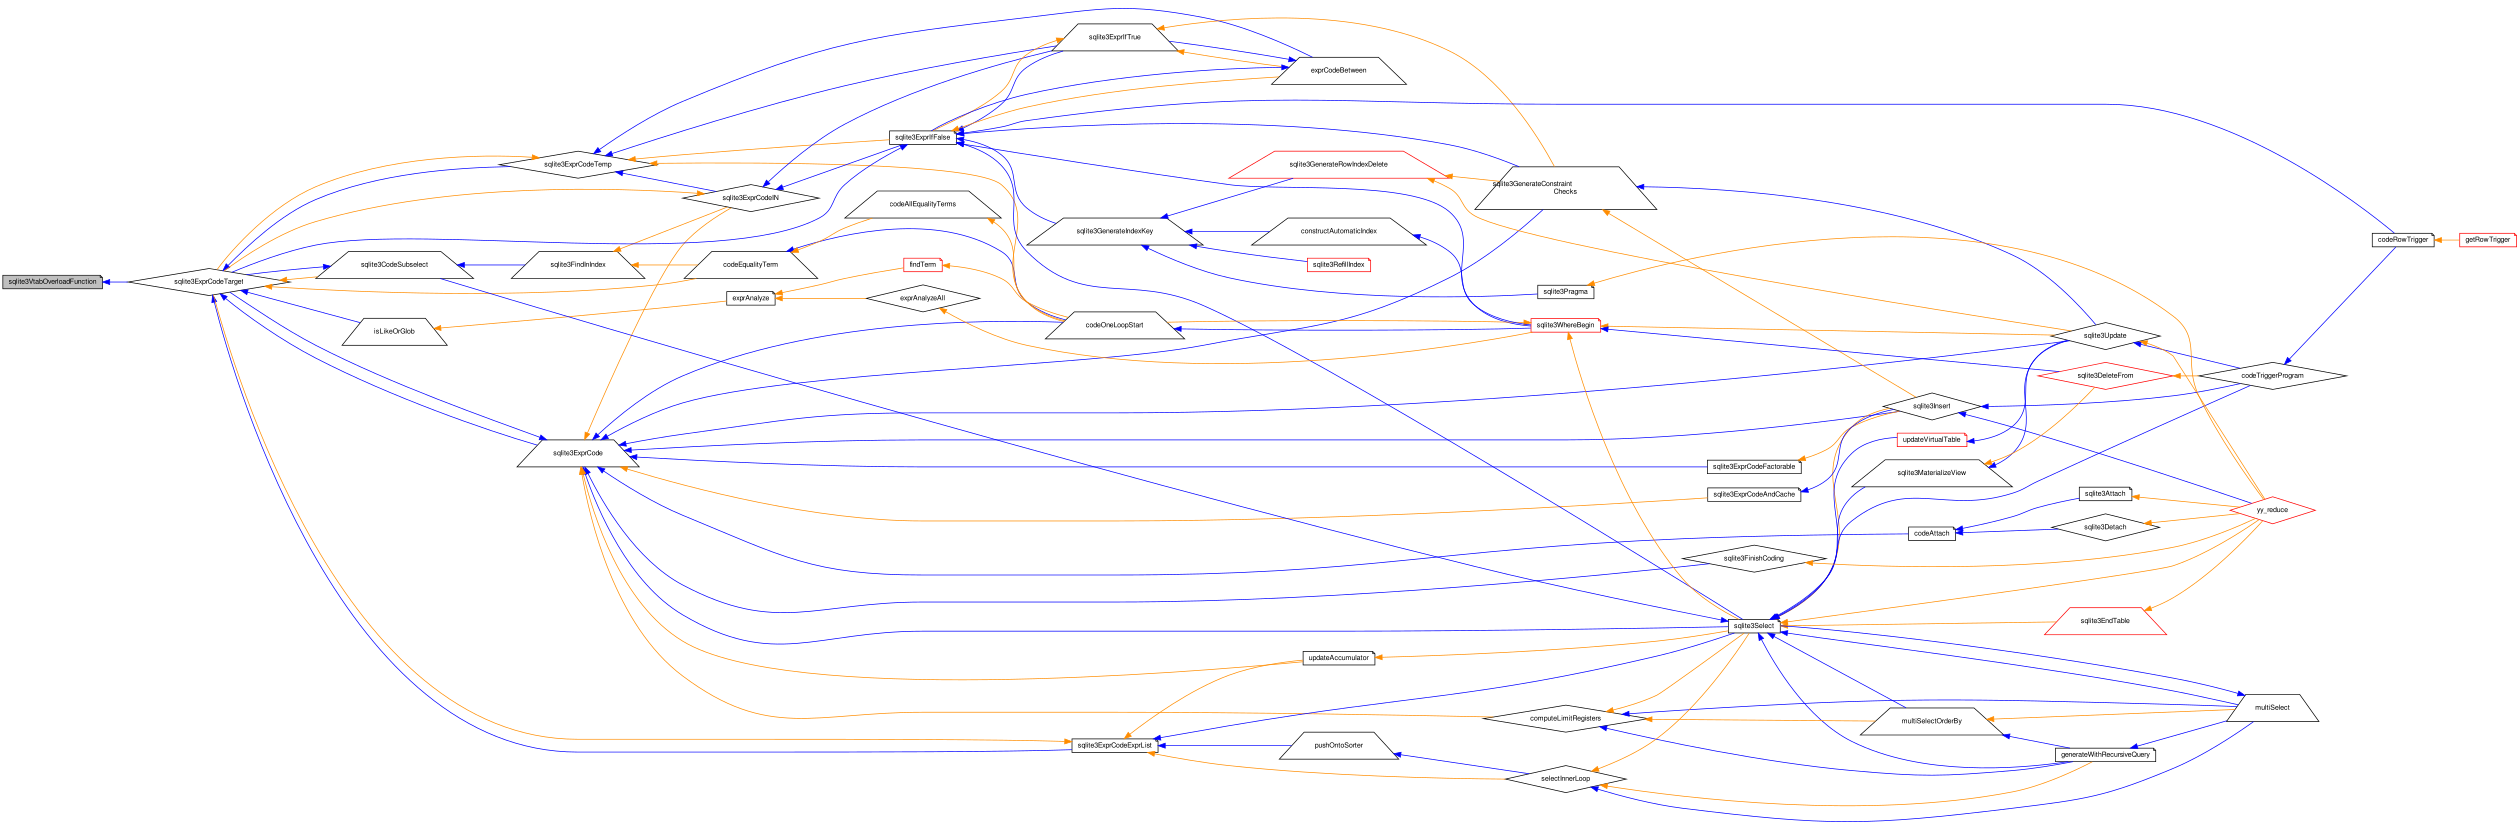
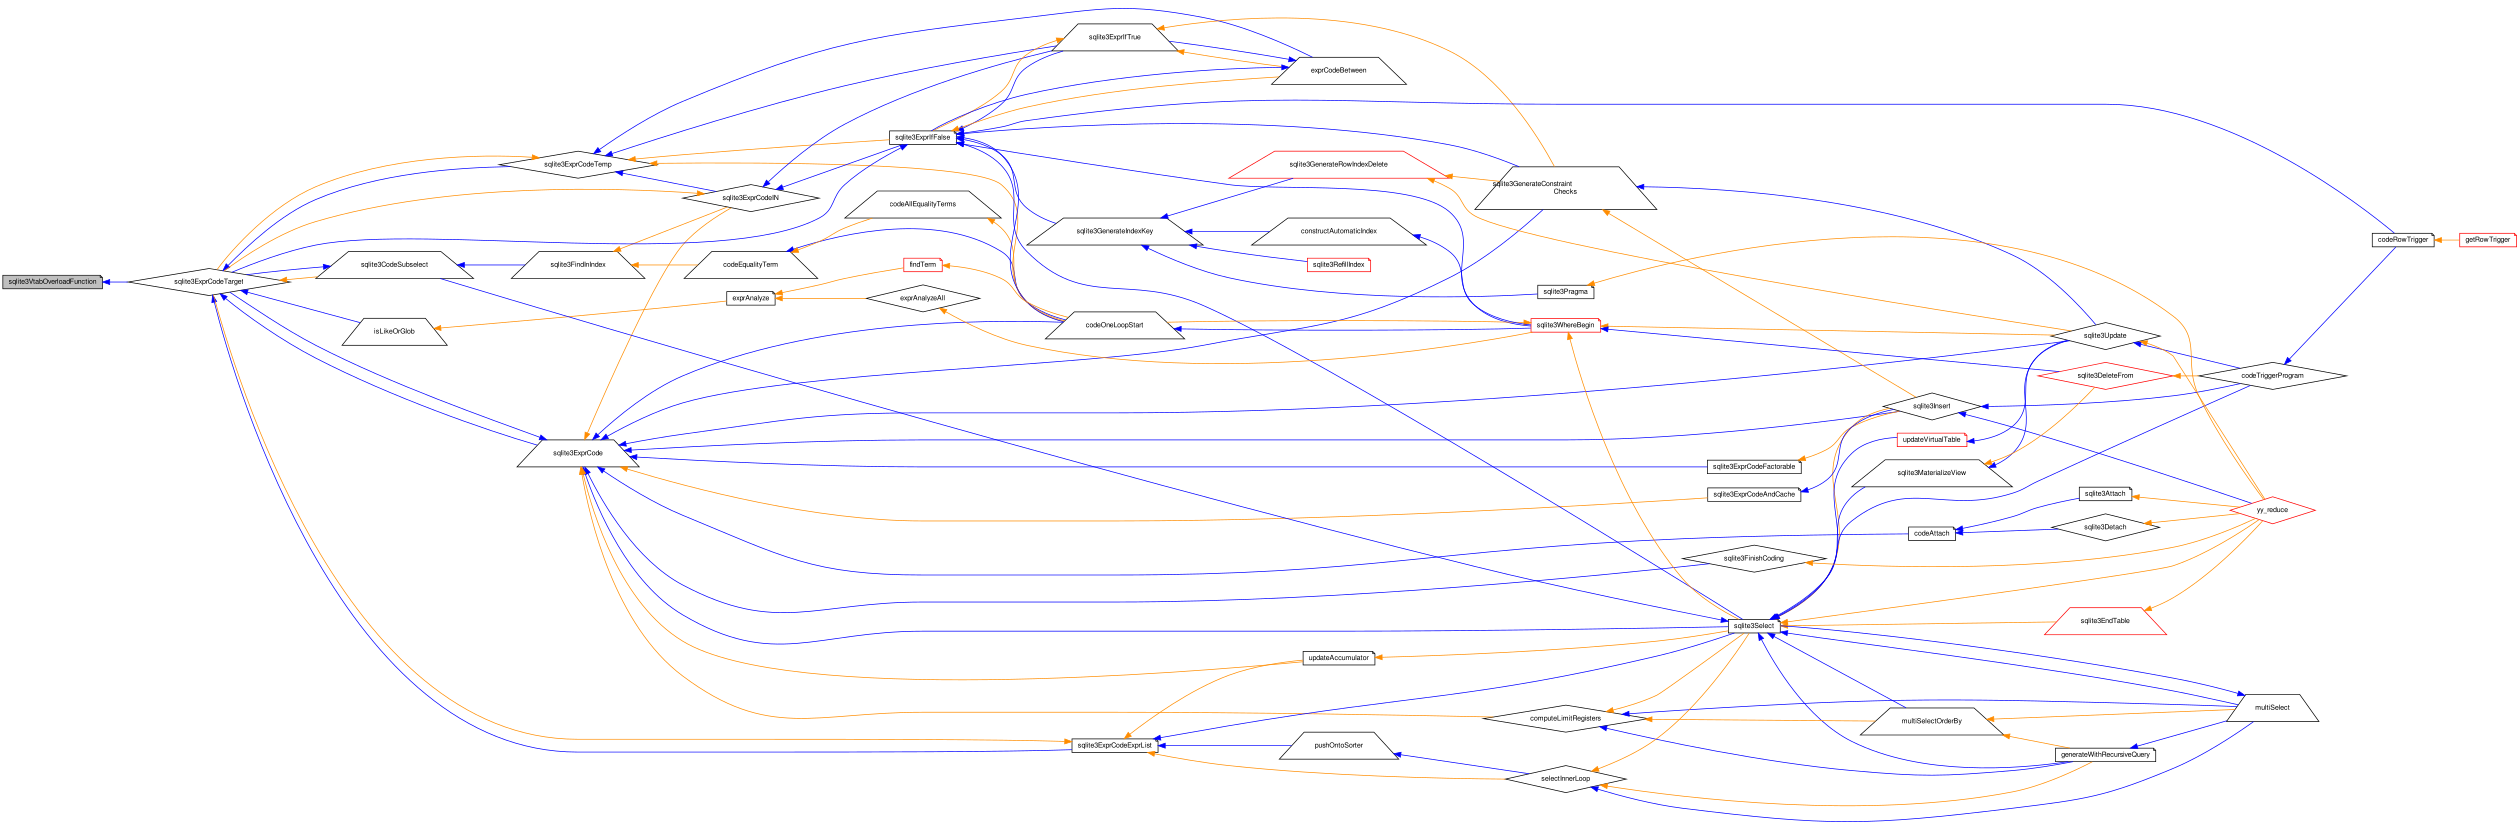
none -> (1014, 228)
(474, 293) -> none
(2040, 742) -> (2040, 742)
